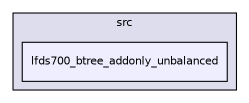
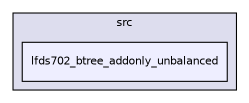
(125, 62) -> (125, 62)
